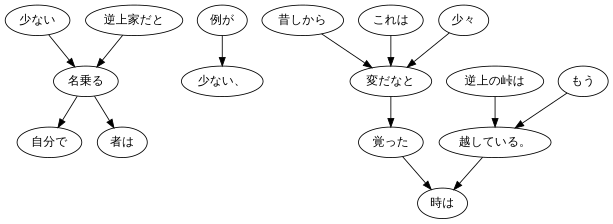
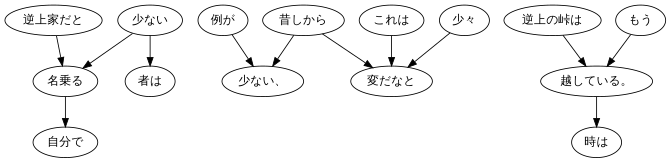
none -> (286, 47)
(102, 108) -> (150, 47)
(391, 142) -> none
